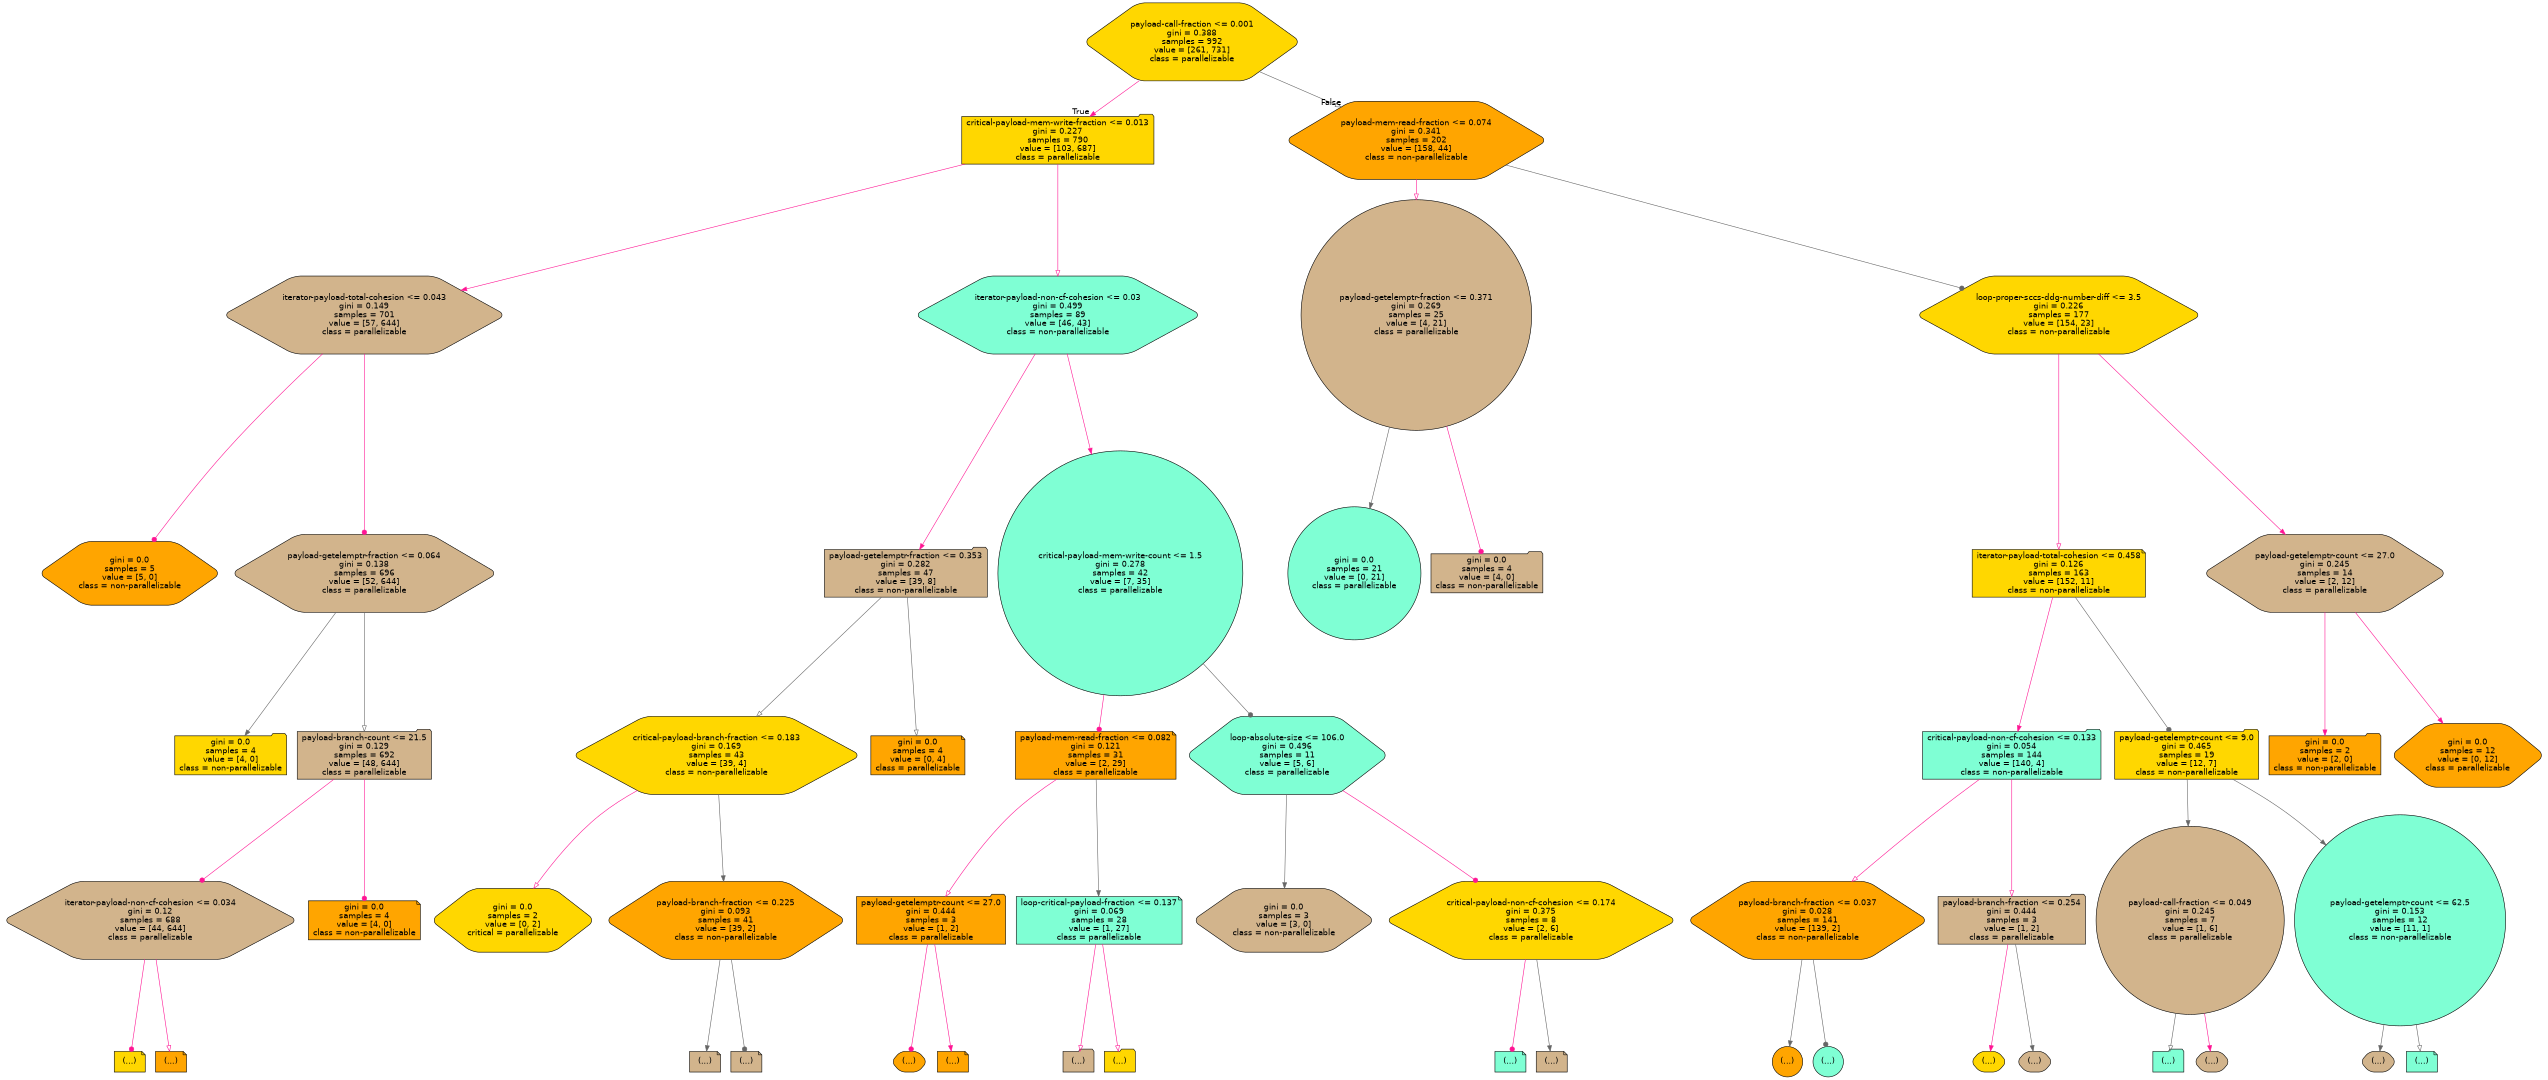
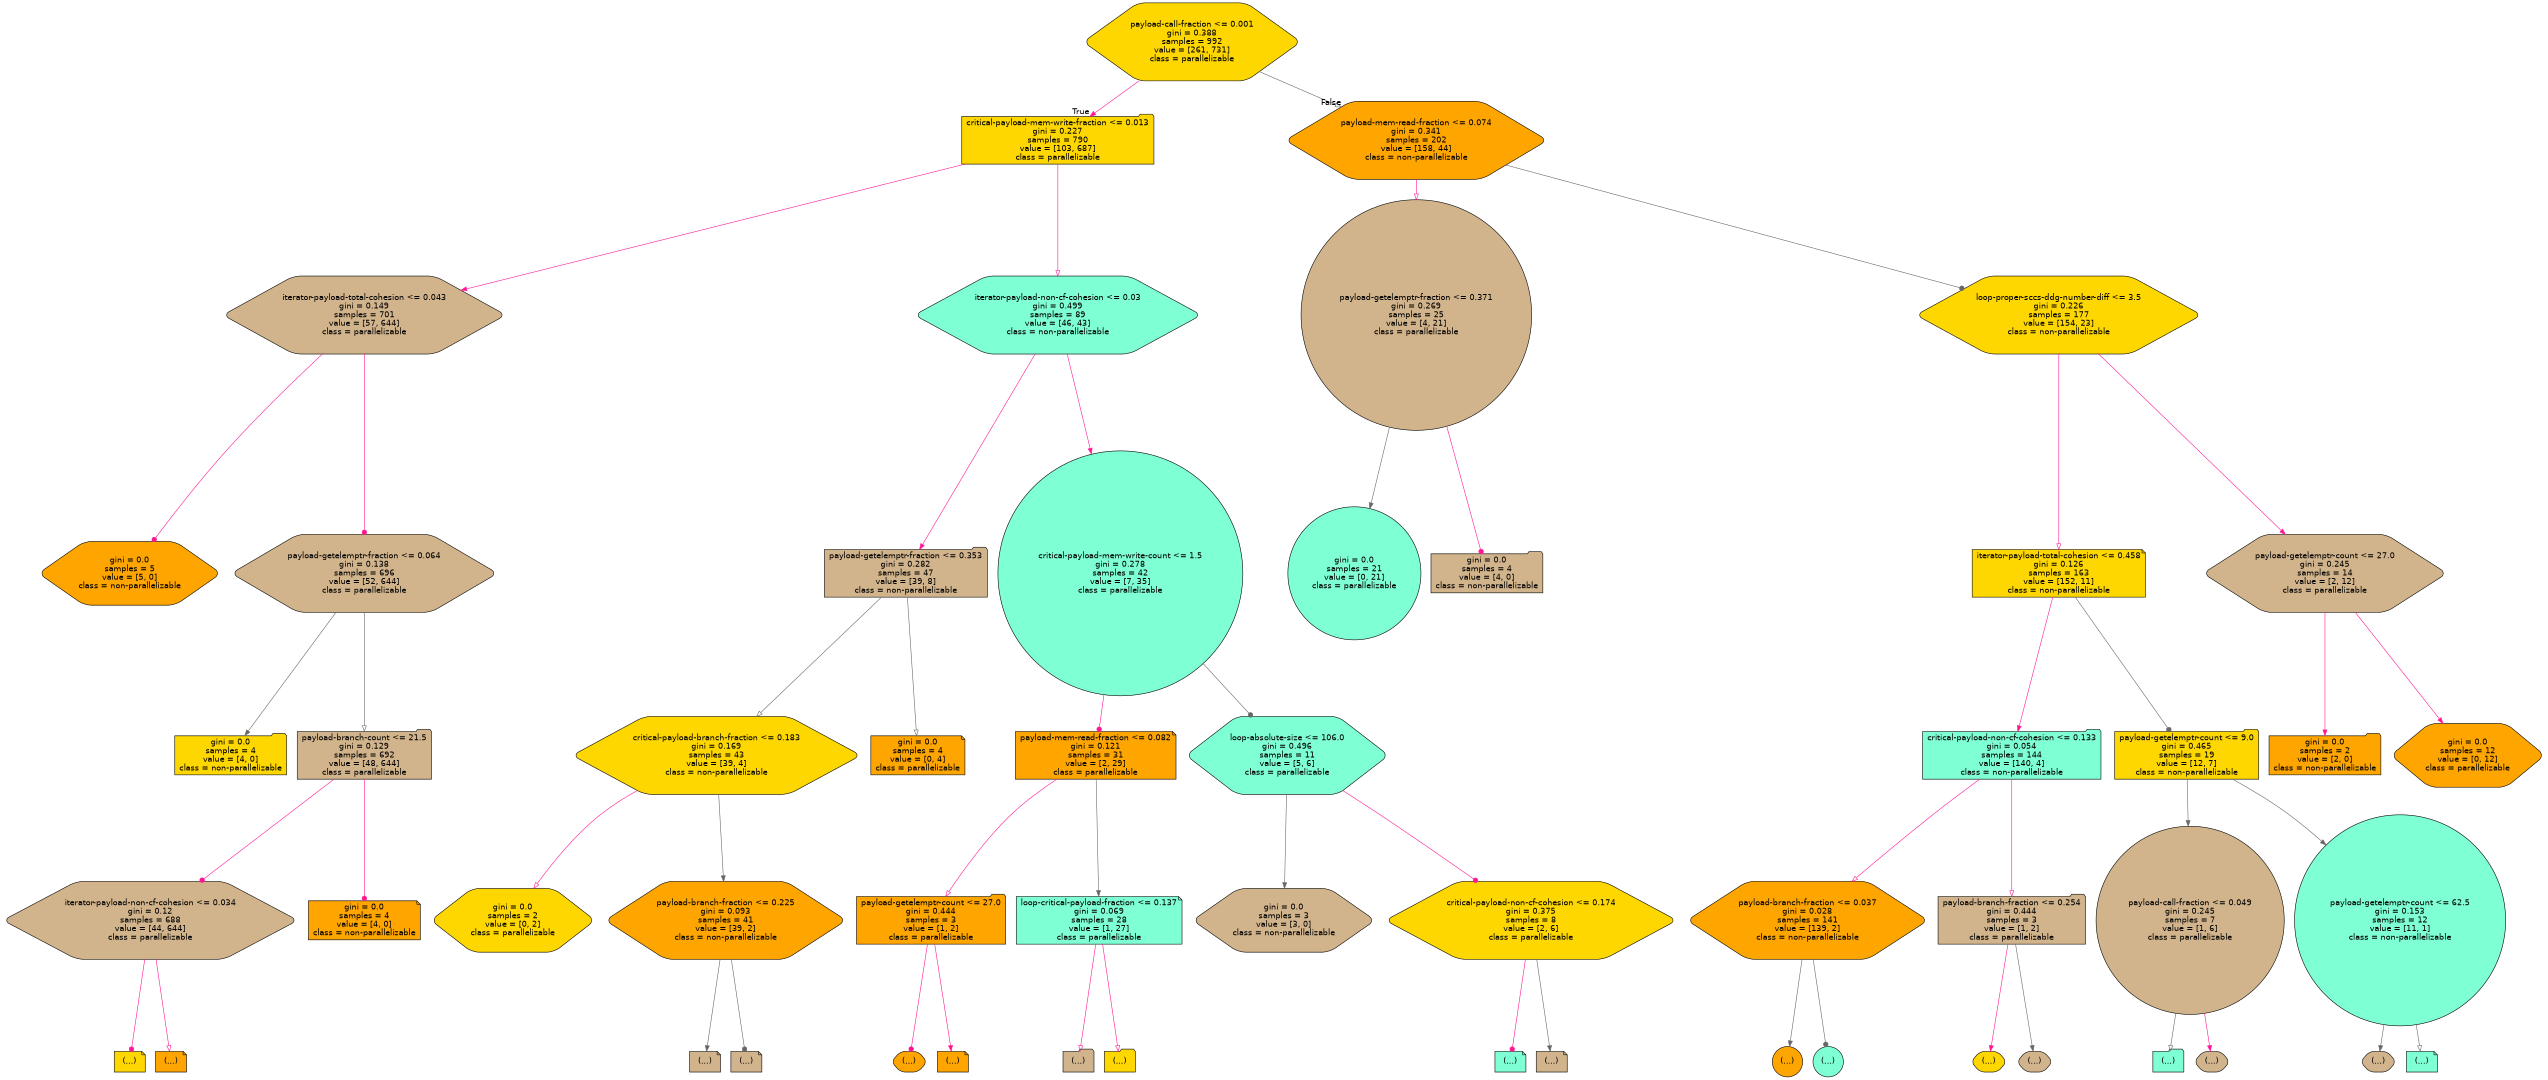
(513, 920) -> (513, 920)
